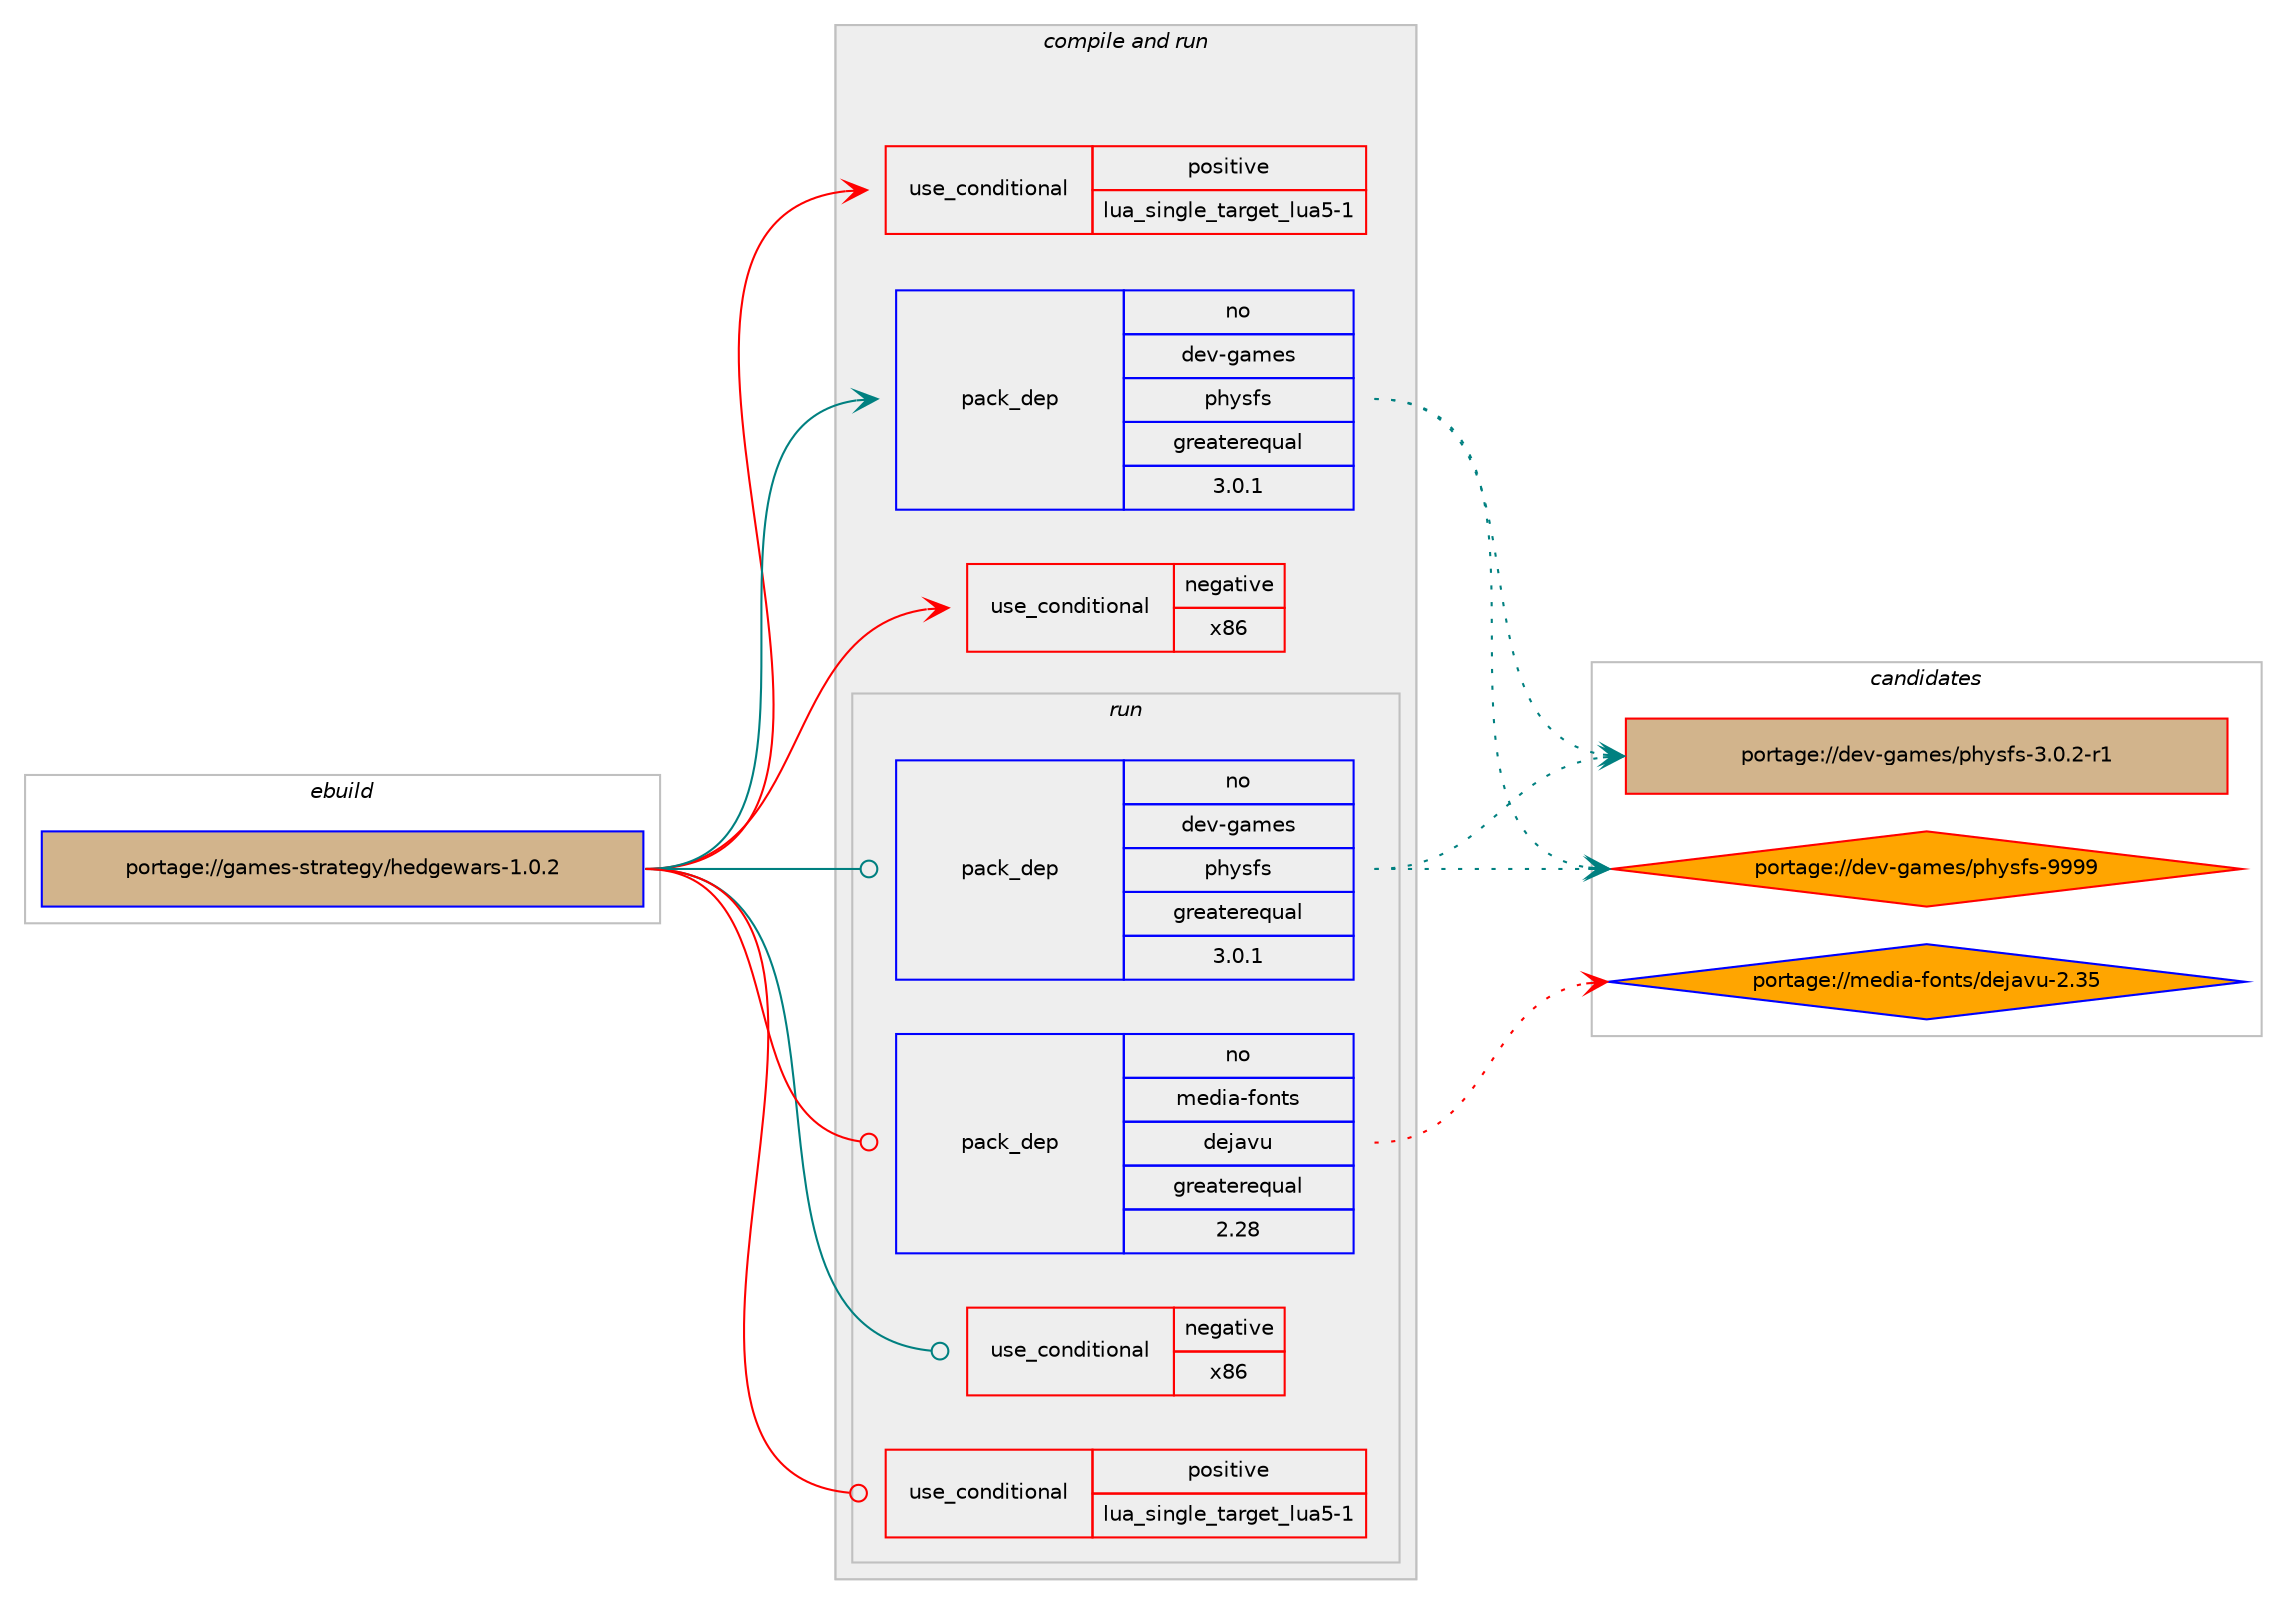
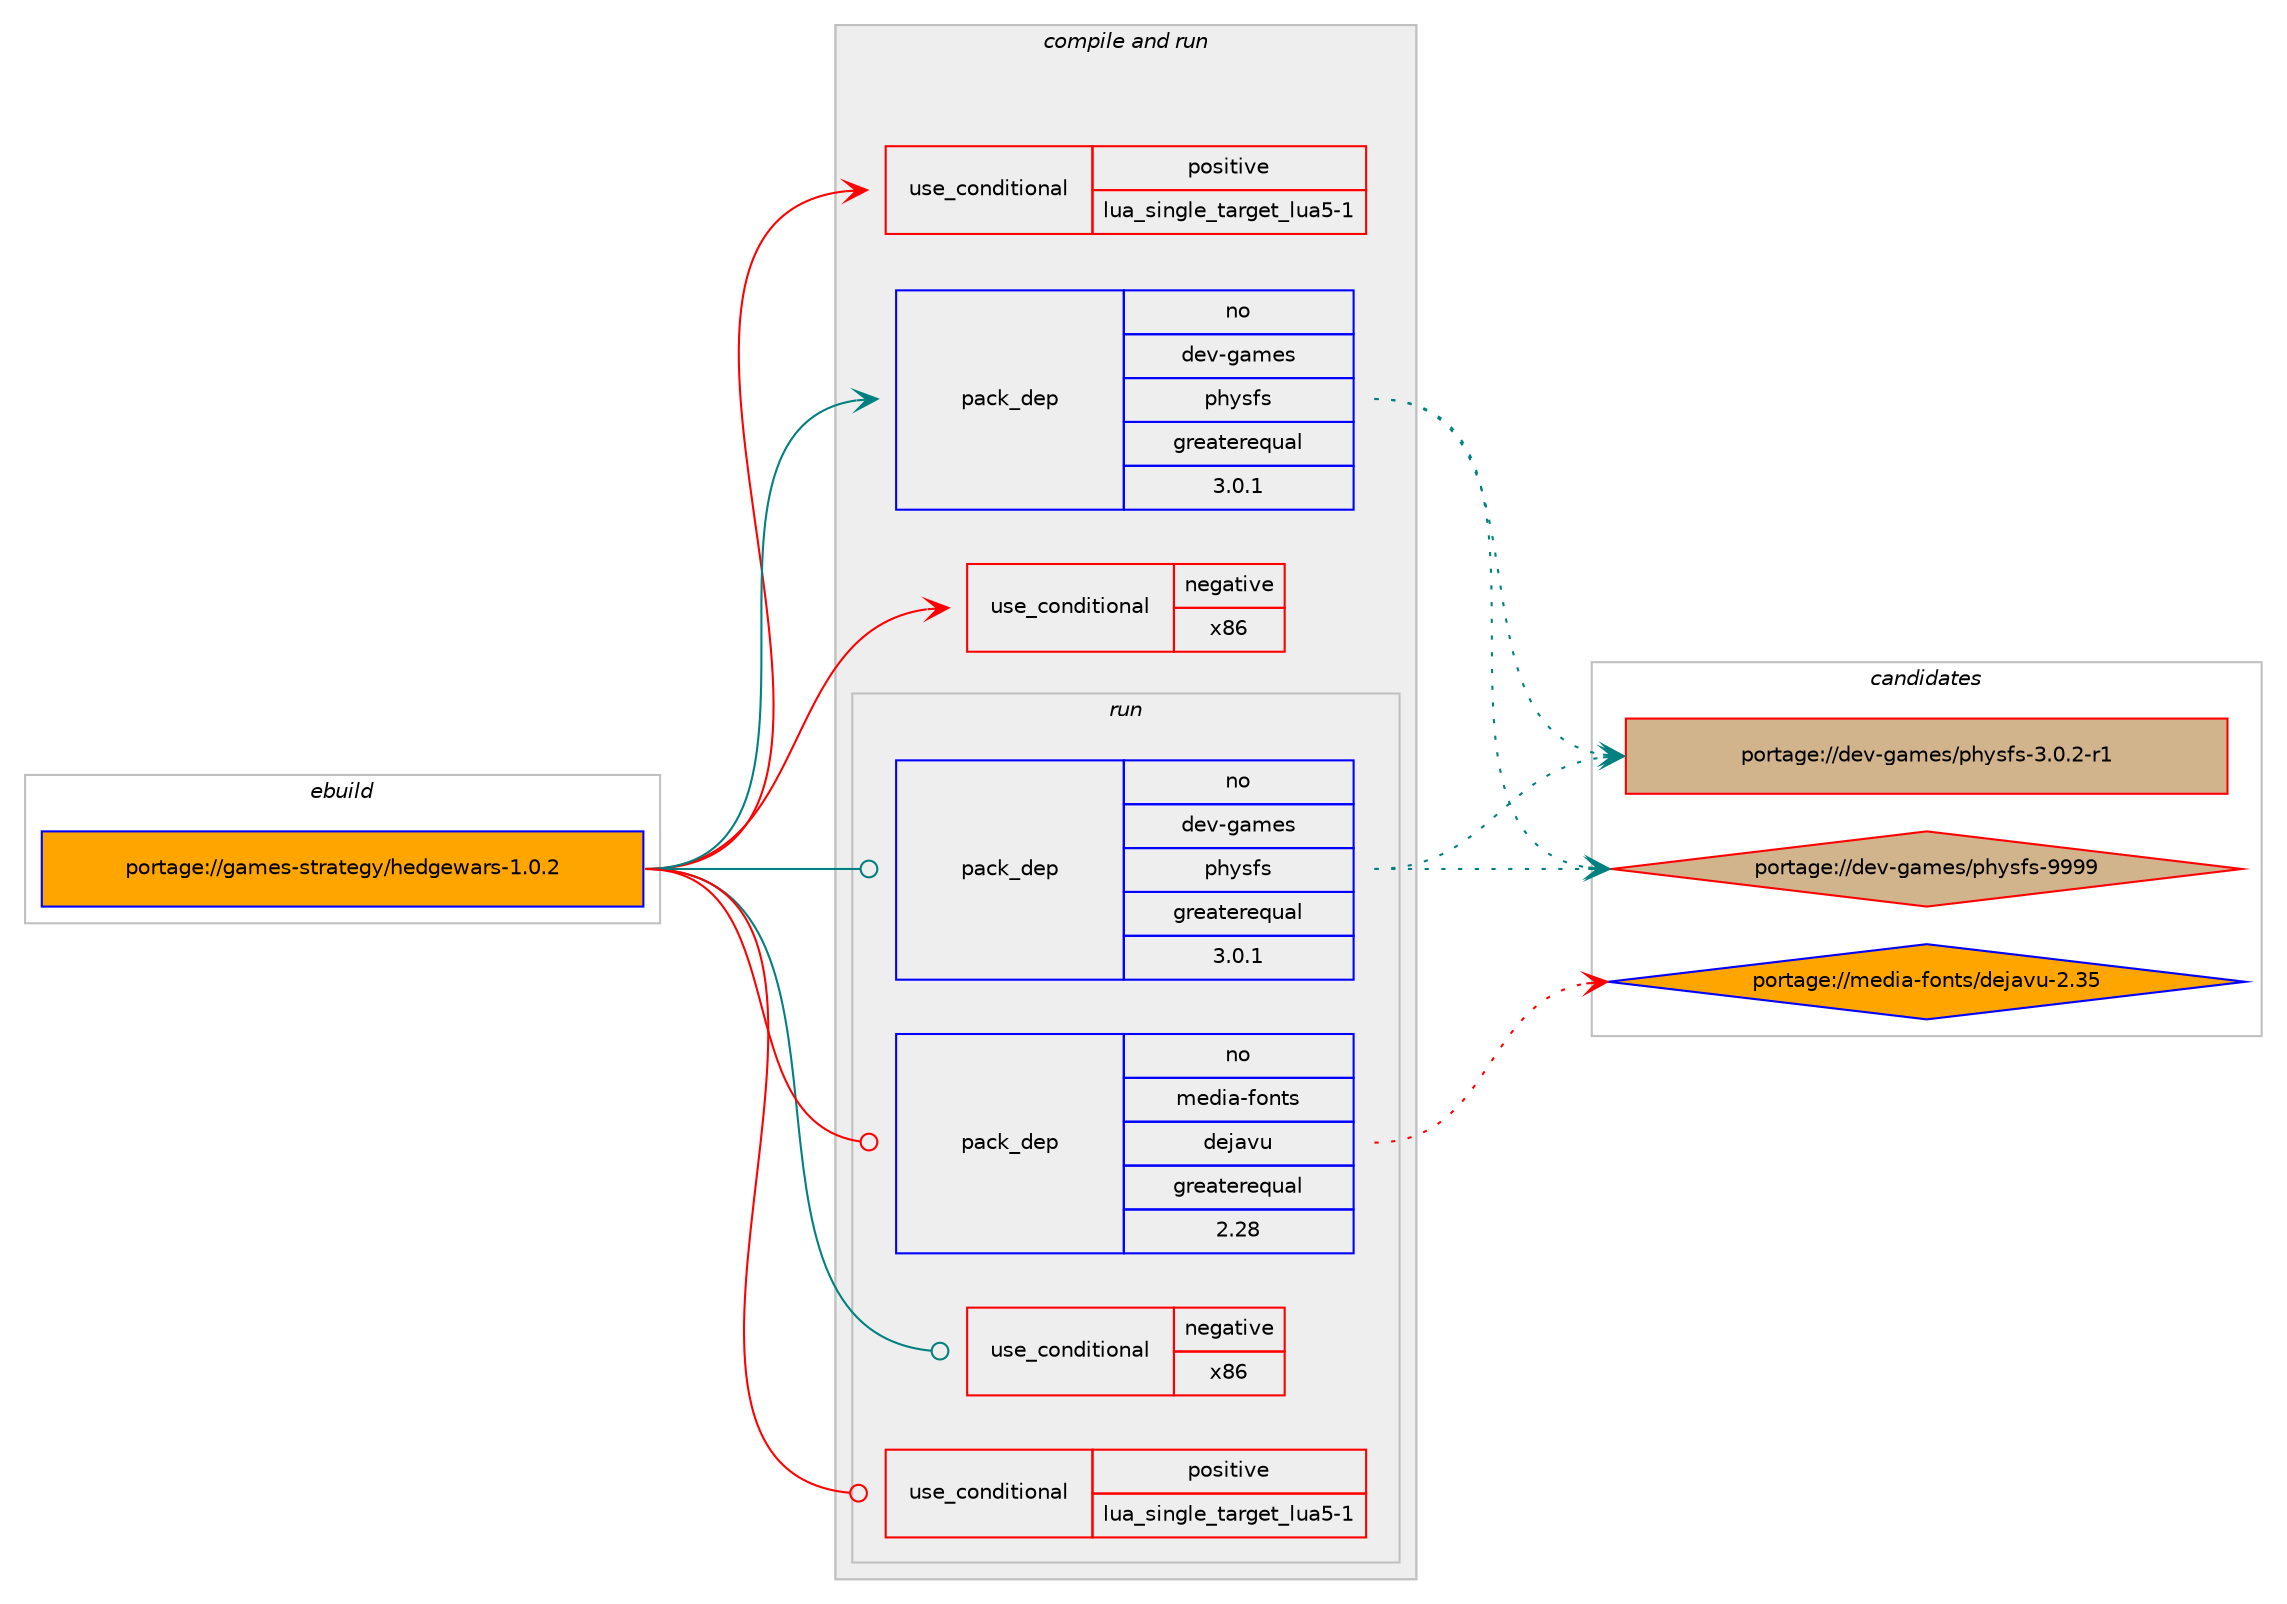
(343, 869) -> (343, 869)
(1927, 869) -> (1927, 869)
